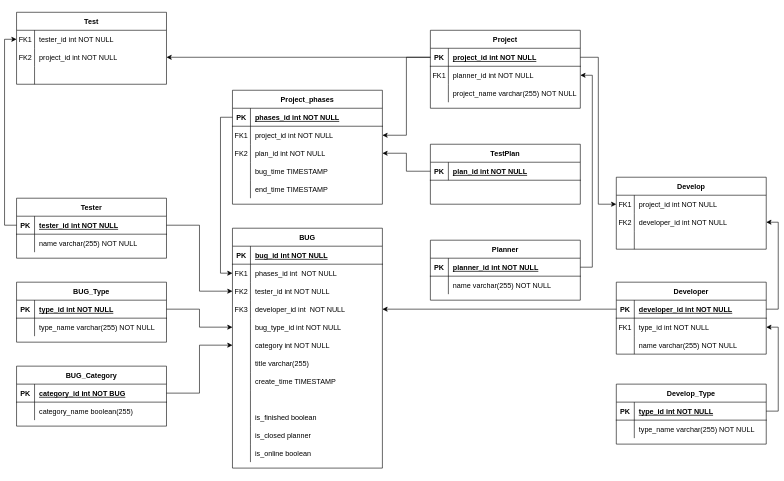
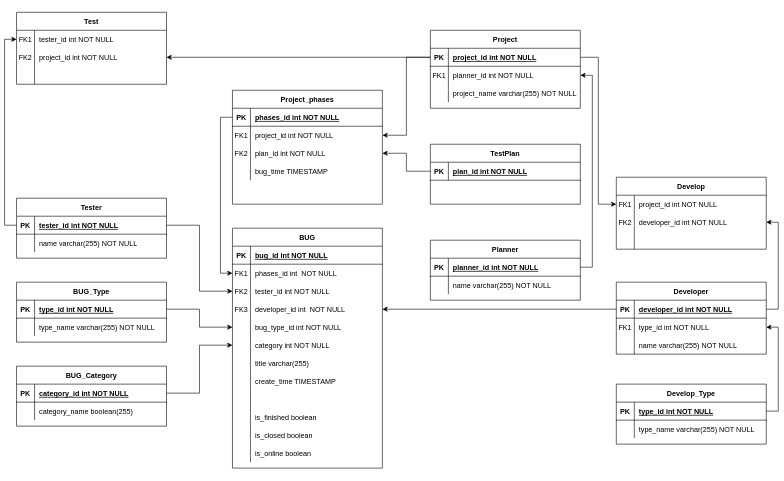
(317, 189) -> none
(81, 394) -> (83, 394)
(286, 436) -> (286, 436)
